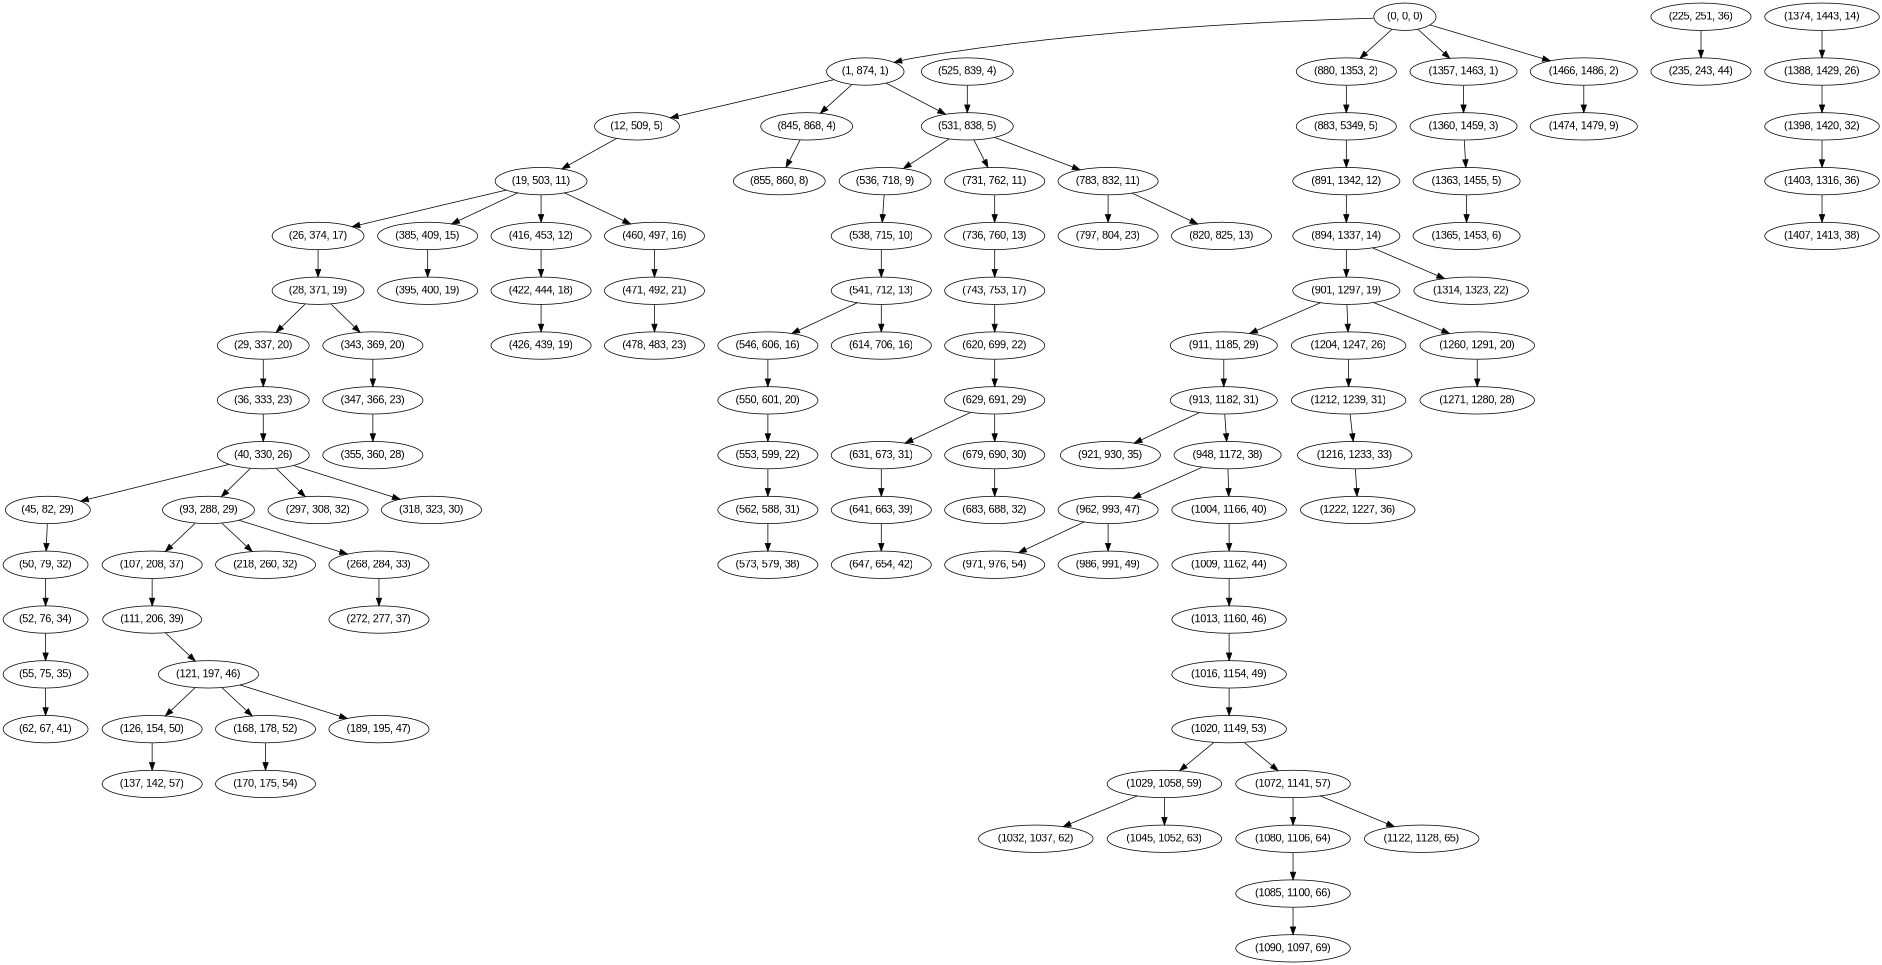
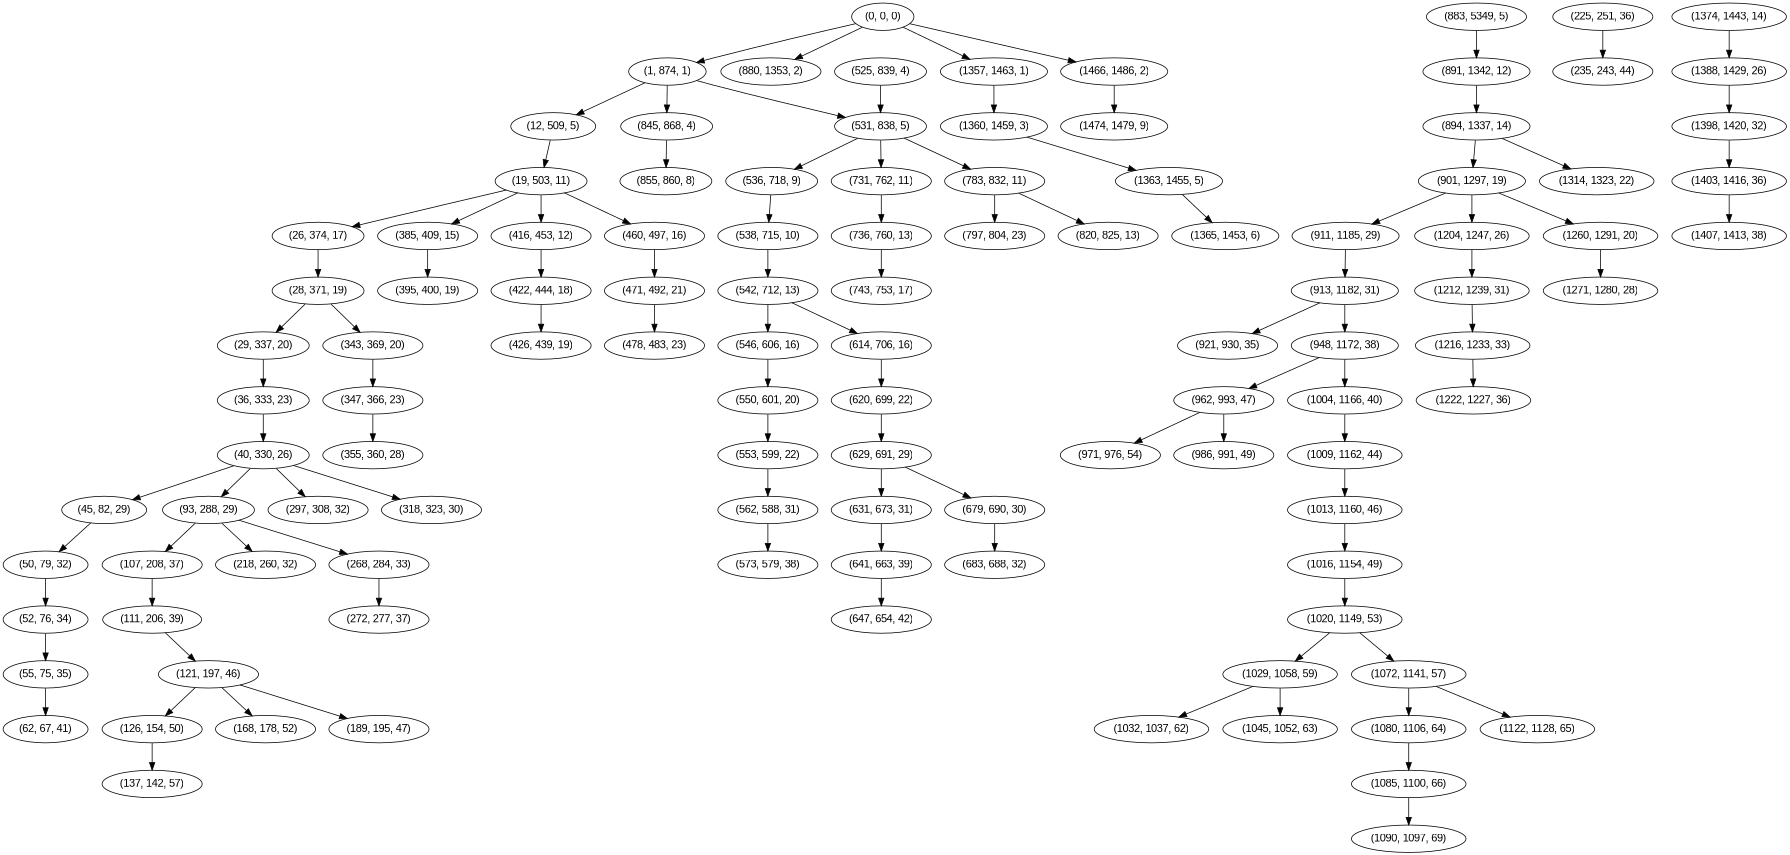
(1346, 95) -> none
(1822, 181) -> (1729, 181)
(881, 291) -> (768, 291)
(995, 314) -> (881, 369)
(266, 784) -> none
